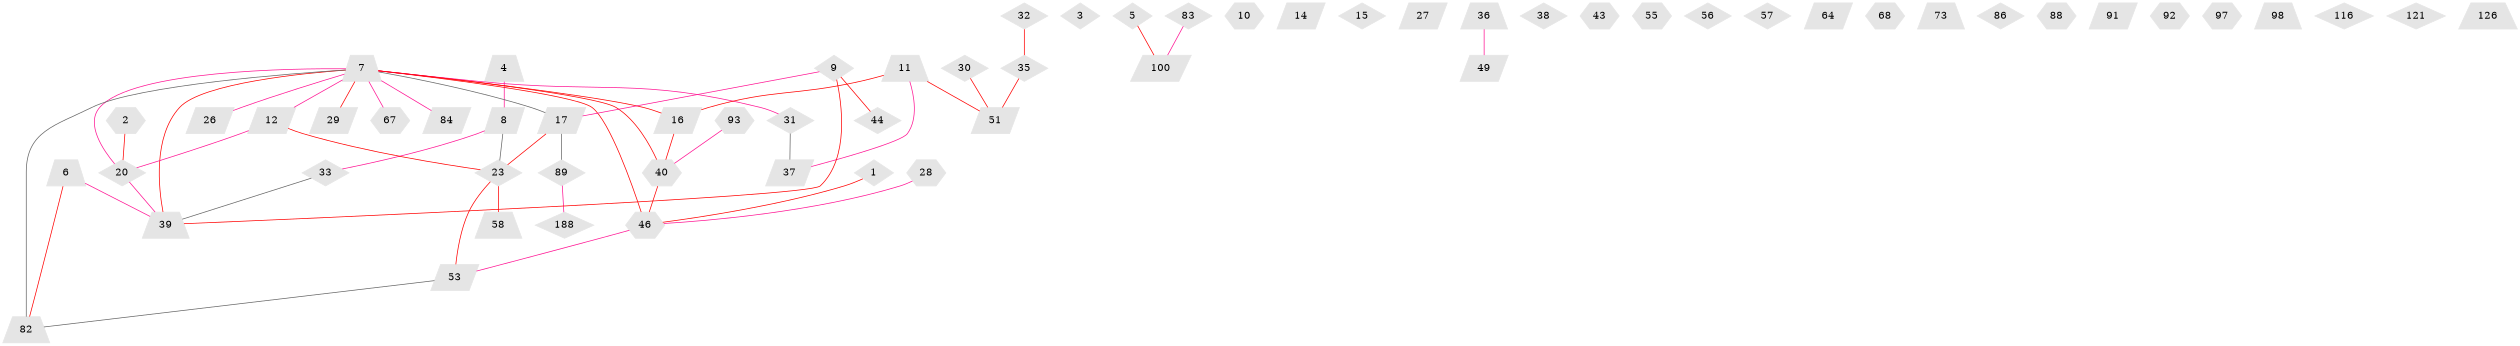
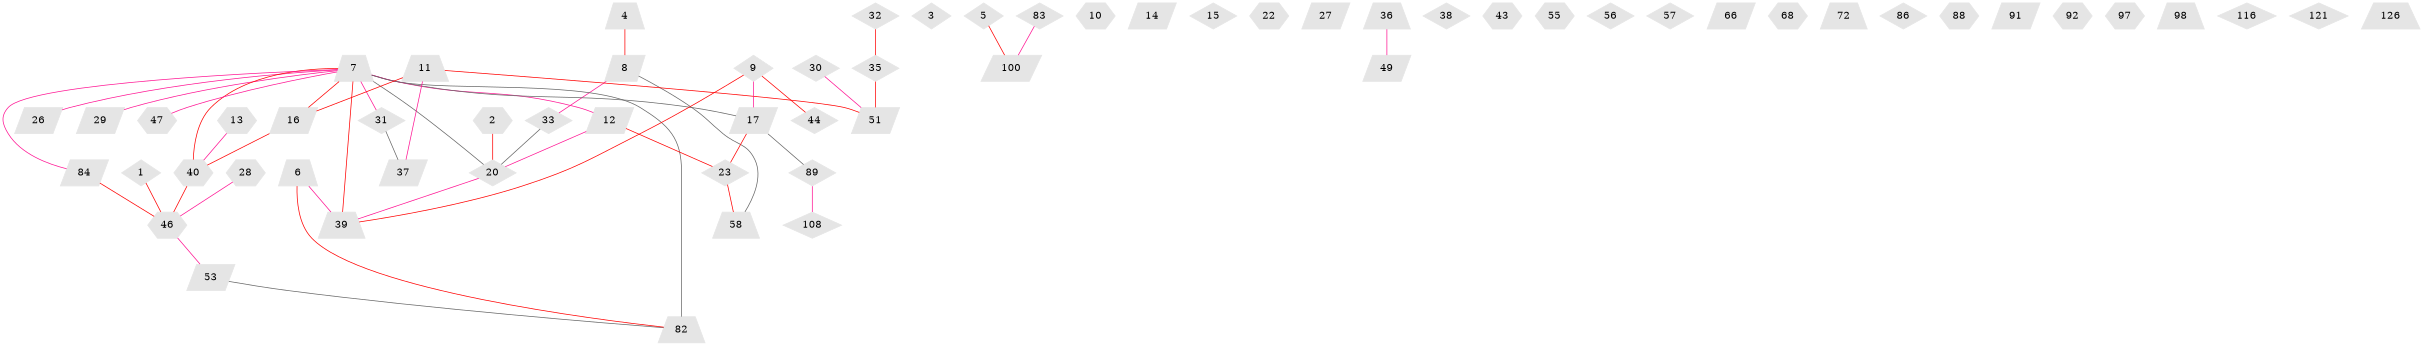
none -> (1269, 16)
(1828, 16) -> (1731, 16)
(1941, 16) -> (1844, 16)
(188, 77) -> (430, 121)
(979, 93) -> (843, 92)
(348, 95) -> (230, 86)
(504, 95) -> (625, 42)
(576, 101) -> (127, 200)
(390, 121) -> (157, 121)
(735, 121) -> (237, 121)
(501, 147) -> (721, 132)
(247, 199) -> (521, 147)
(466, 220) -> none
(565, 225) -> (812, 225)
